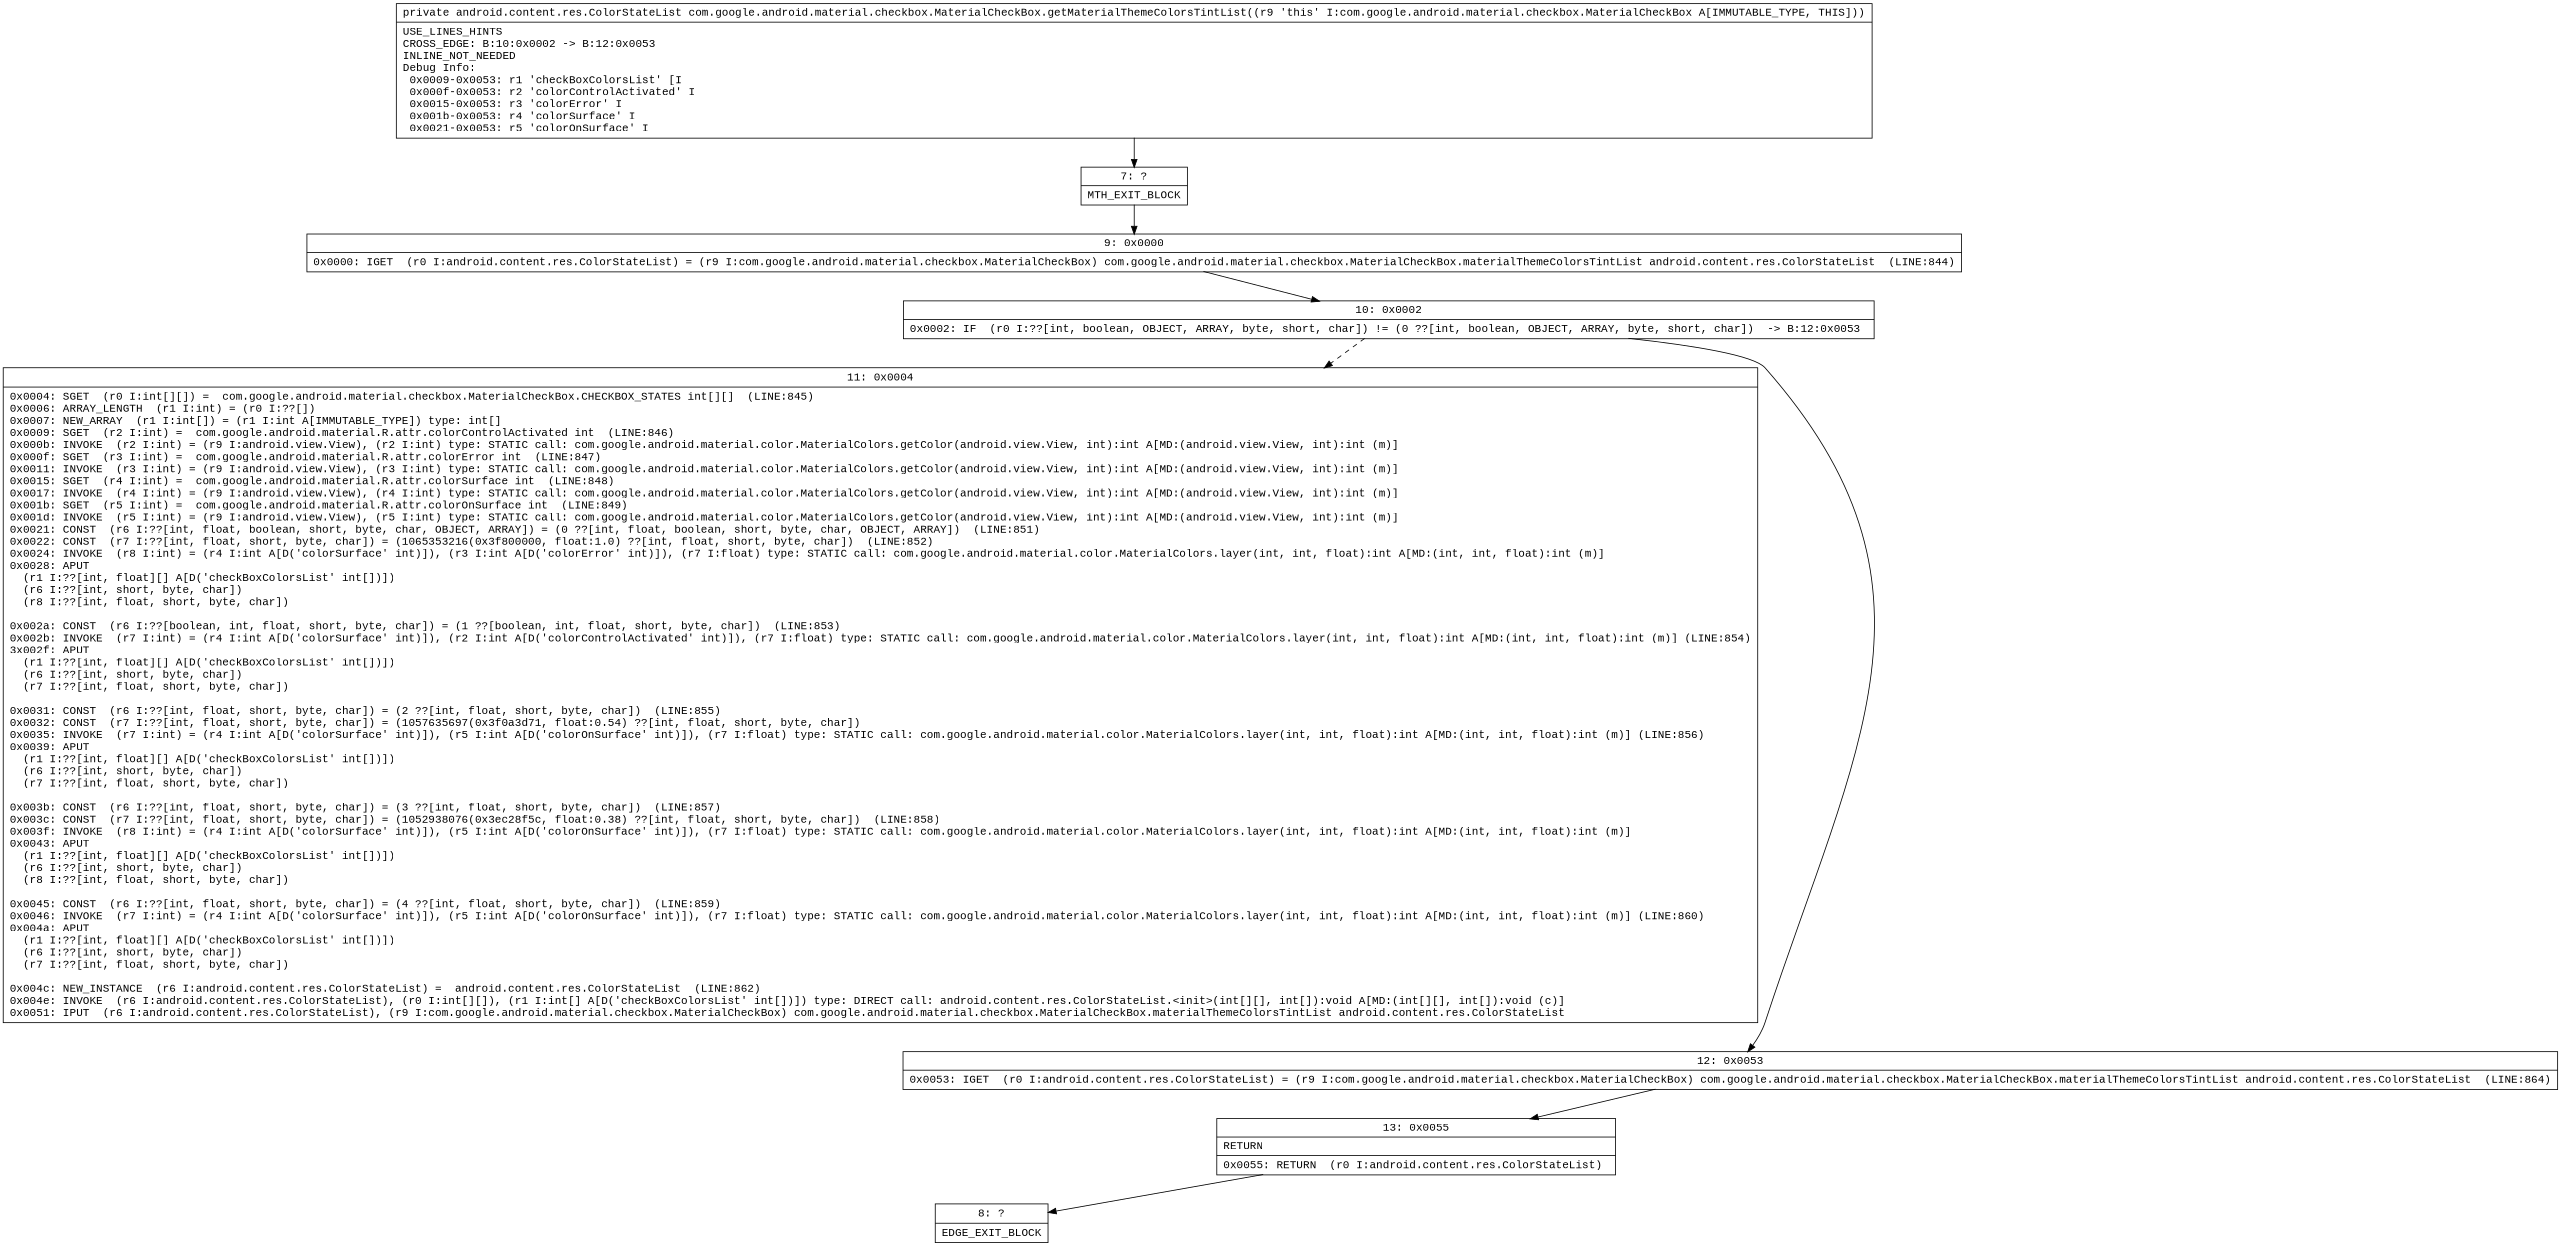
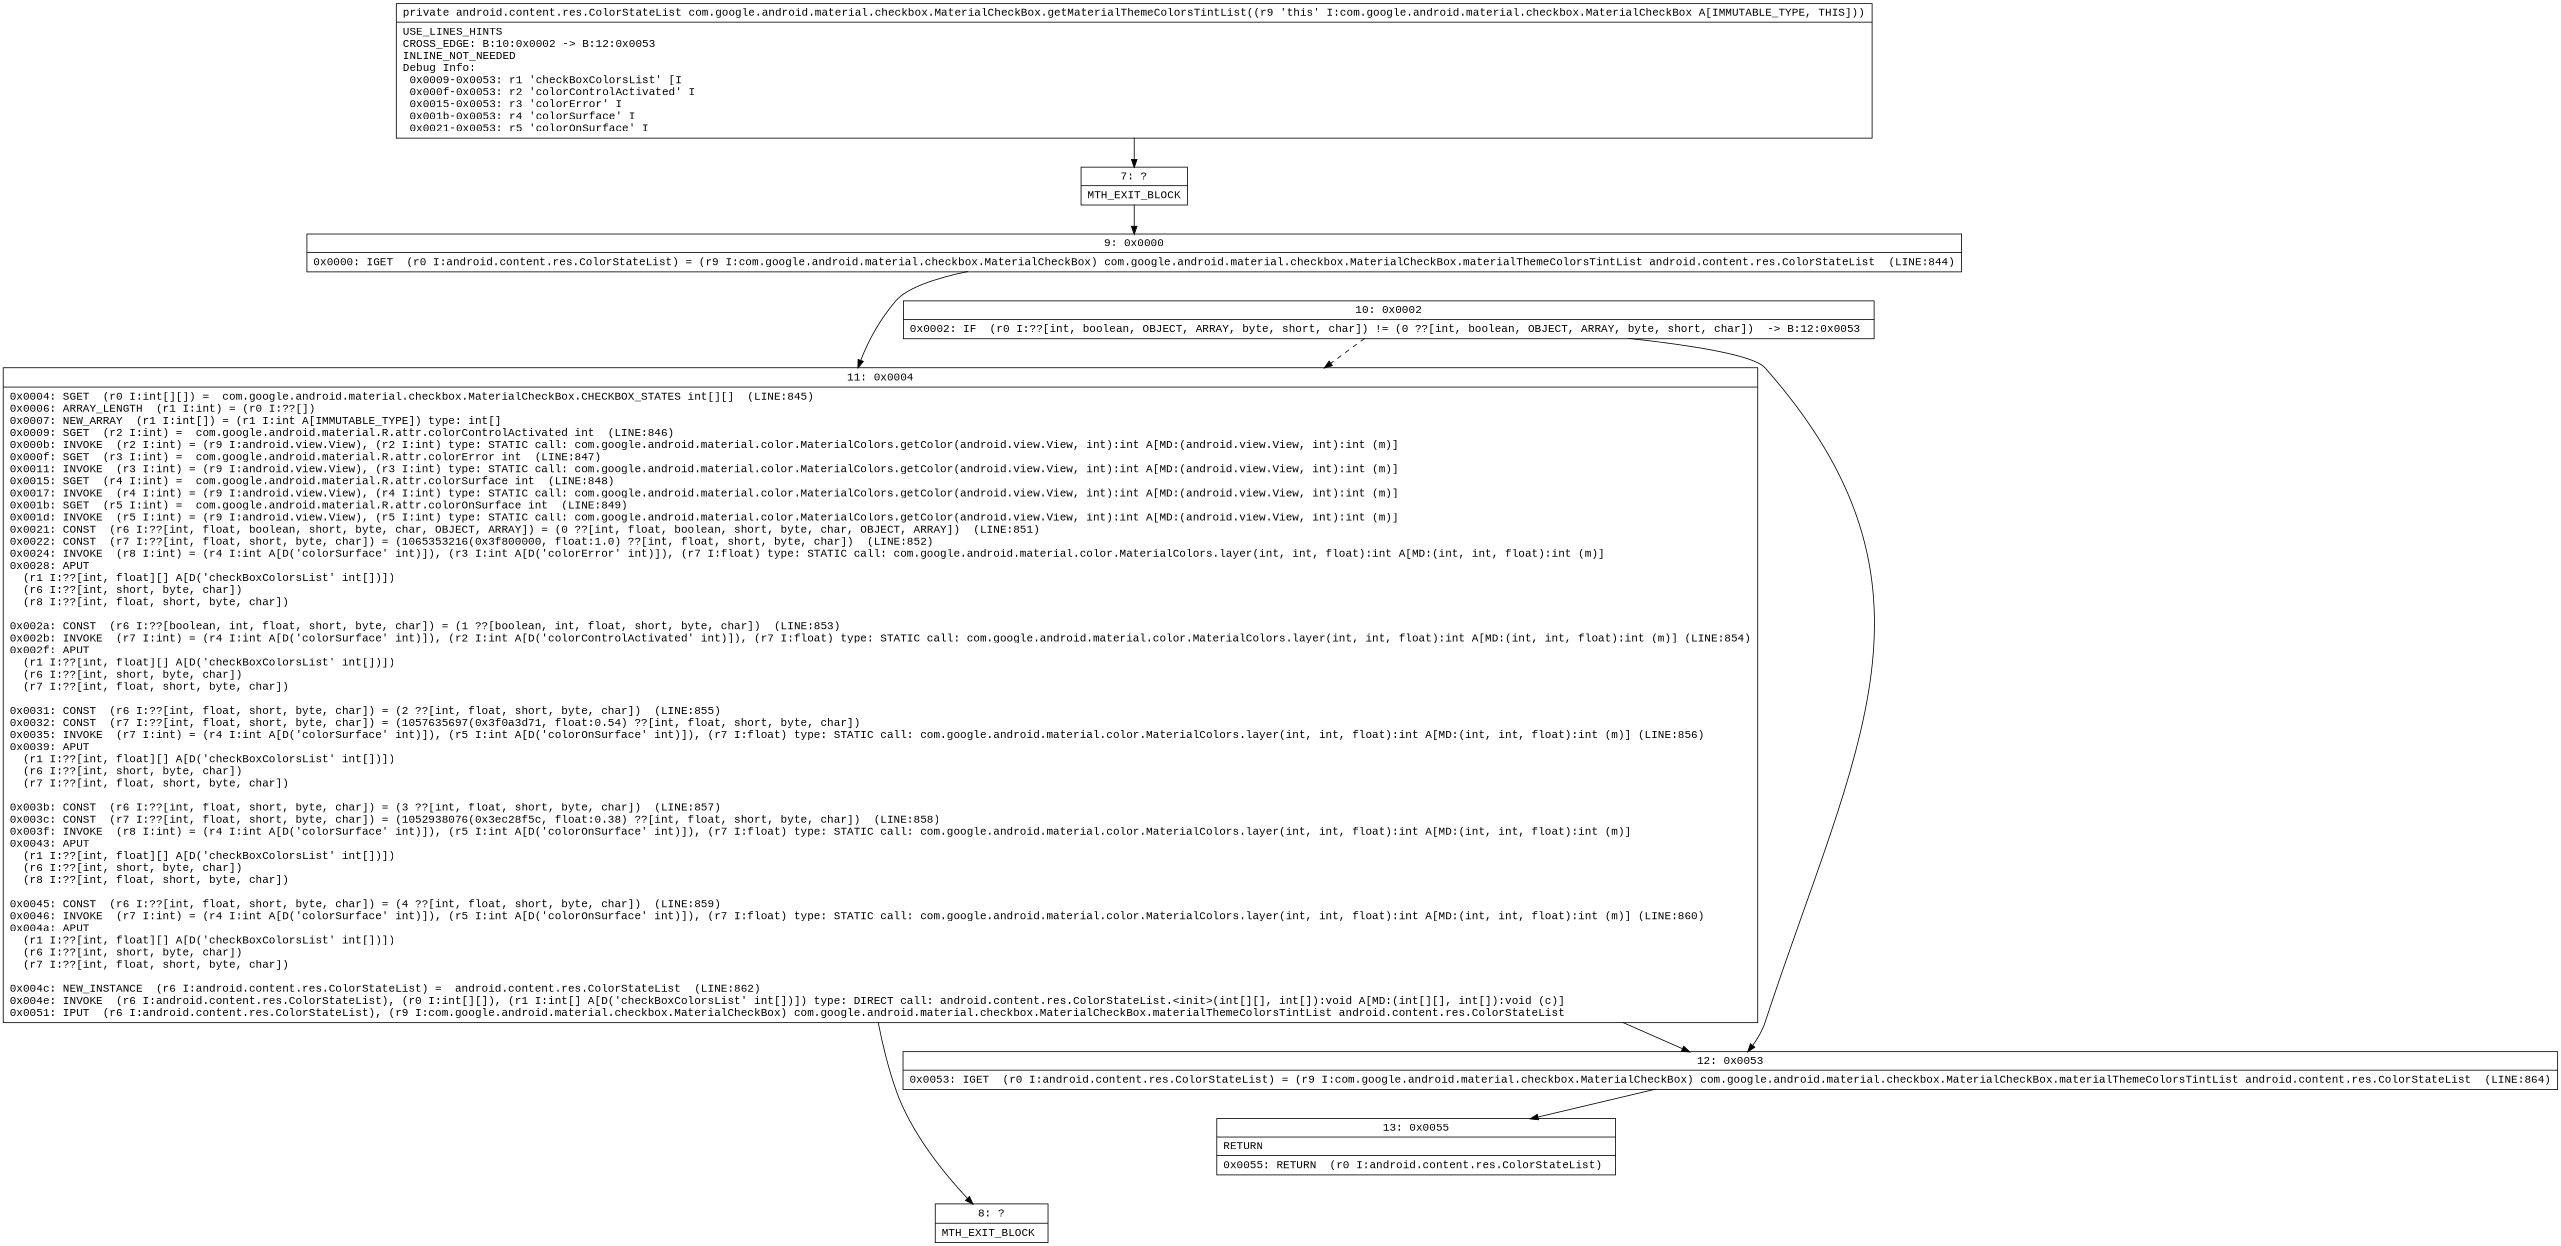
(1258, 285) -> (899, 298)
(56, 650) -> (56, 650)
none -> (1652, 1036)
(1160, 1193) -> (908, 1118)
(992, 1232) -> (988, 1232)
